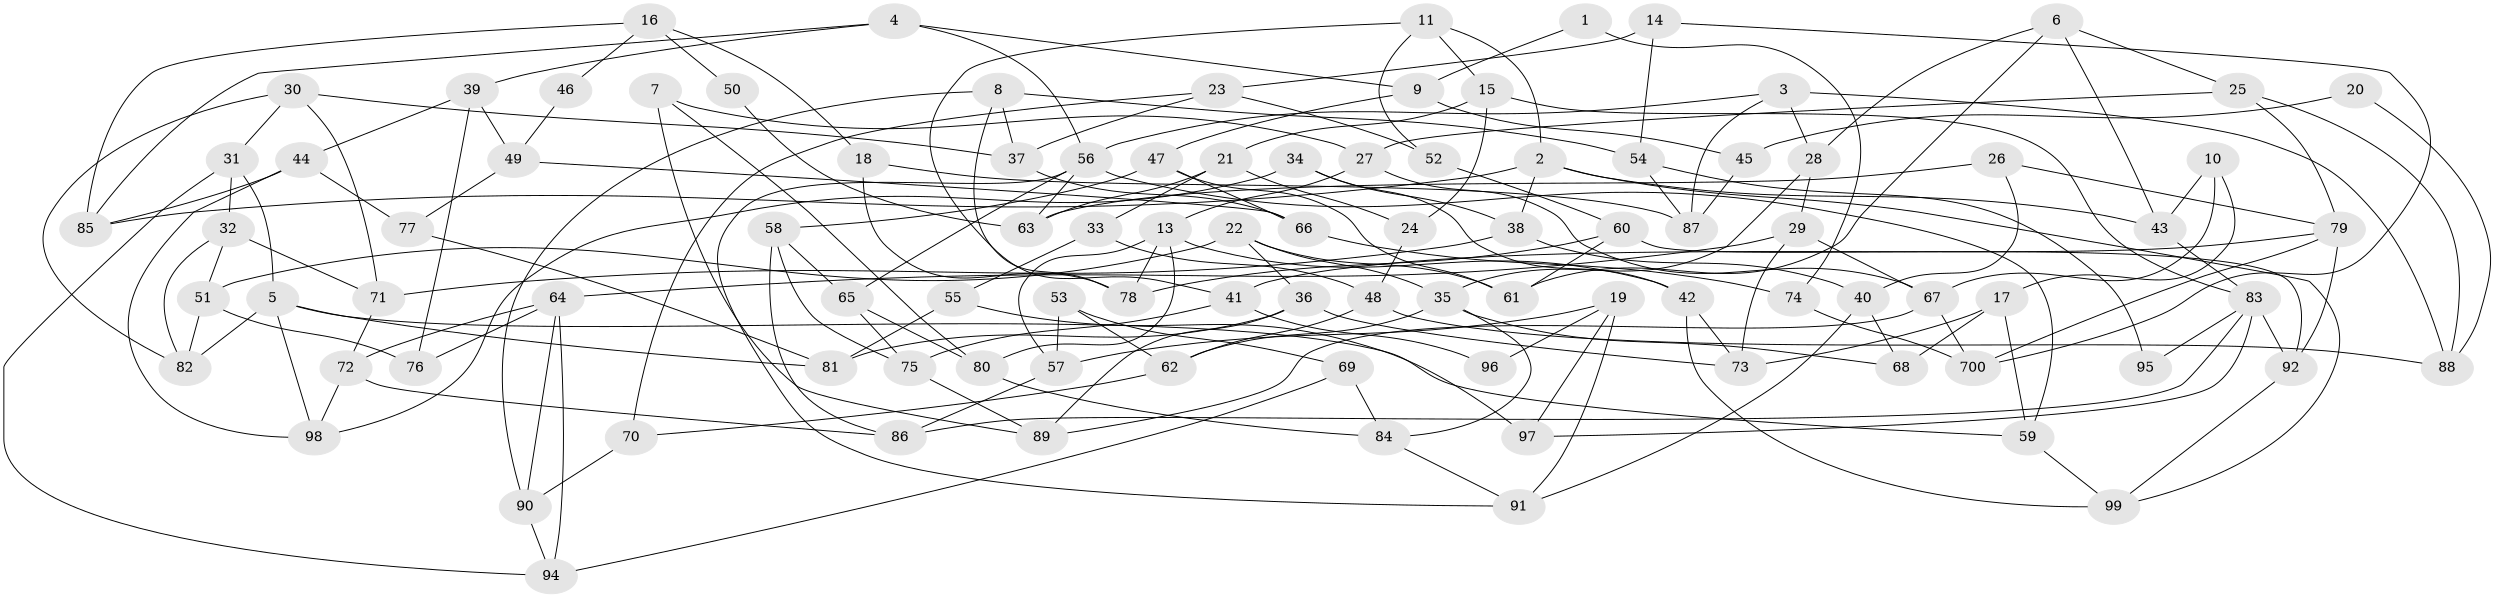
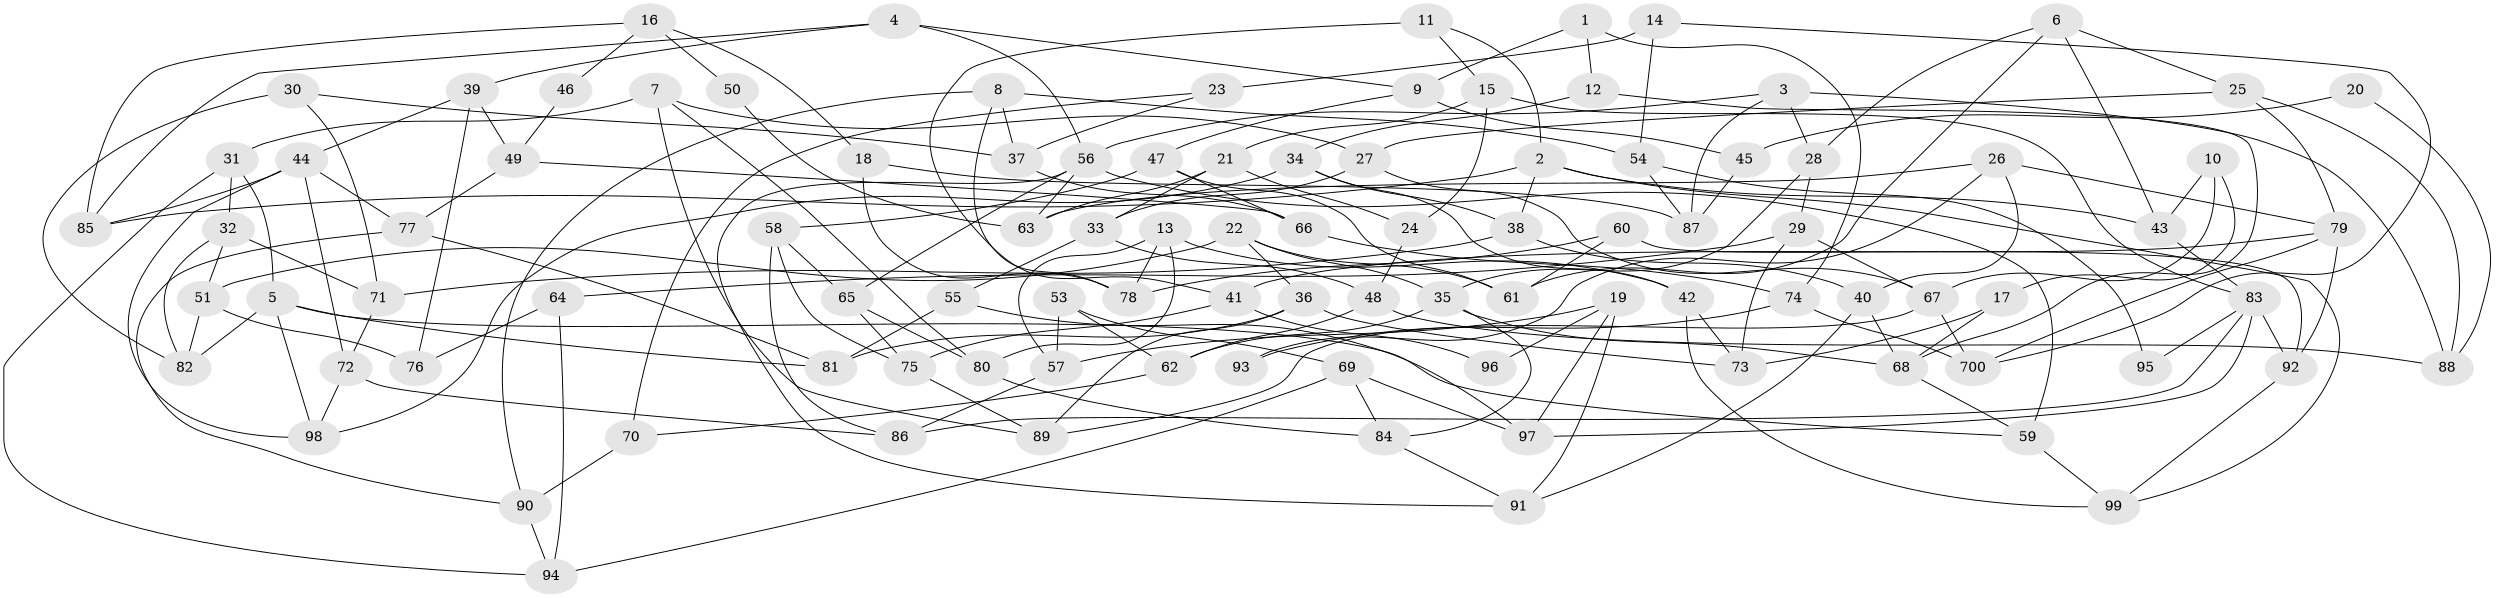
none -> (1593, 91)
(263, 125) -> (442, 121)
(1434, 160) -> none
(1265, 195) -> (1230, 195)
(483, 319) -> (323, 260)
none -> (1241, 368)
(2015, 368) -> (1965, 403)
(542, 399) -> (174, 415)
none -> (1437, 404)
